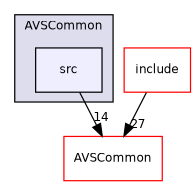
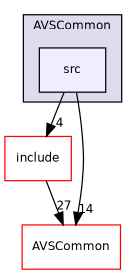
none -> (57, 109)
